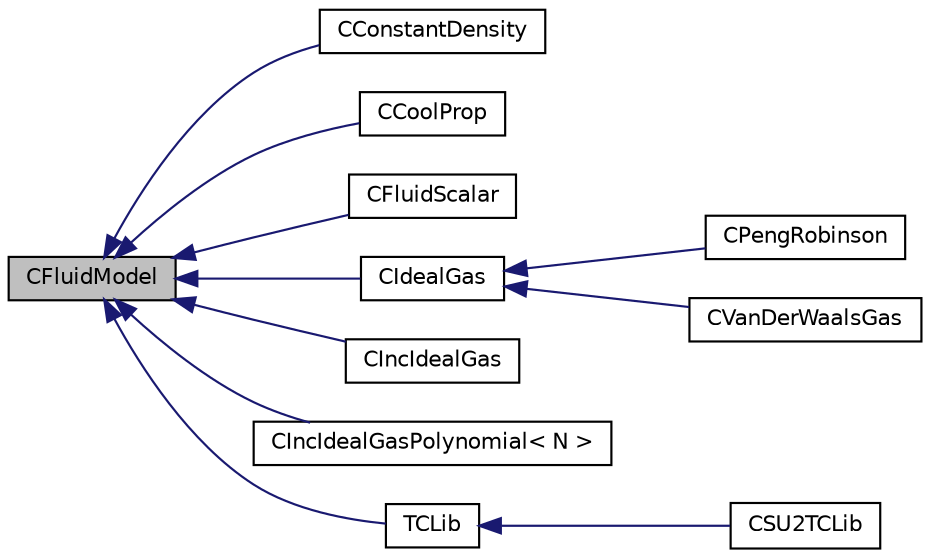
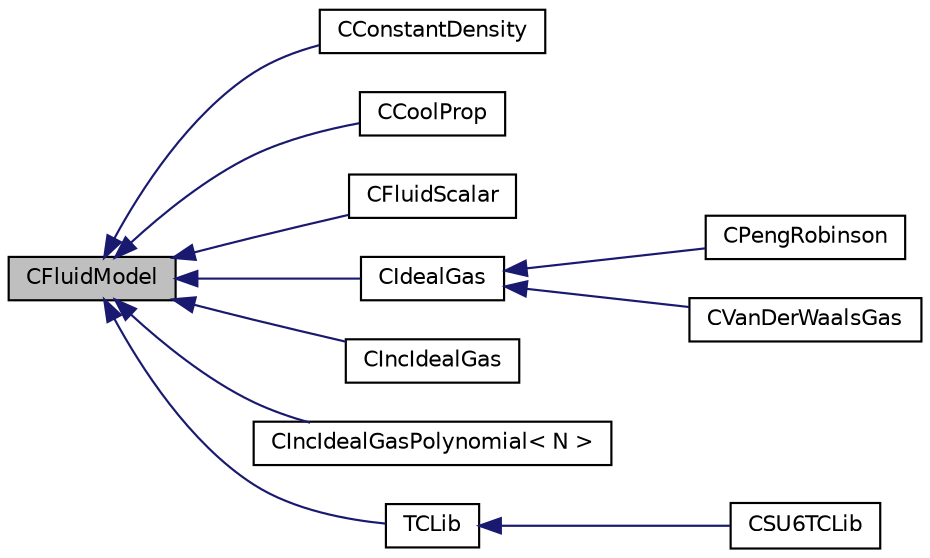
(805, 526) -> (805, 526)
